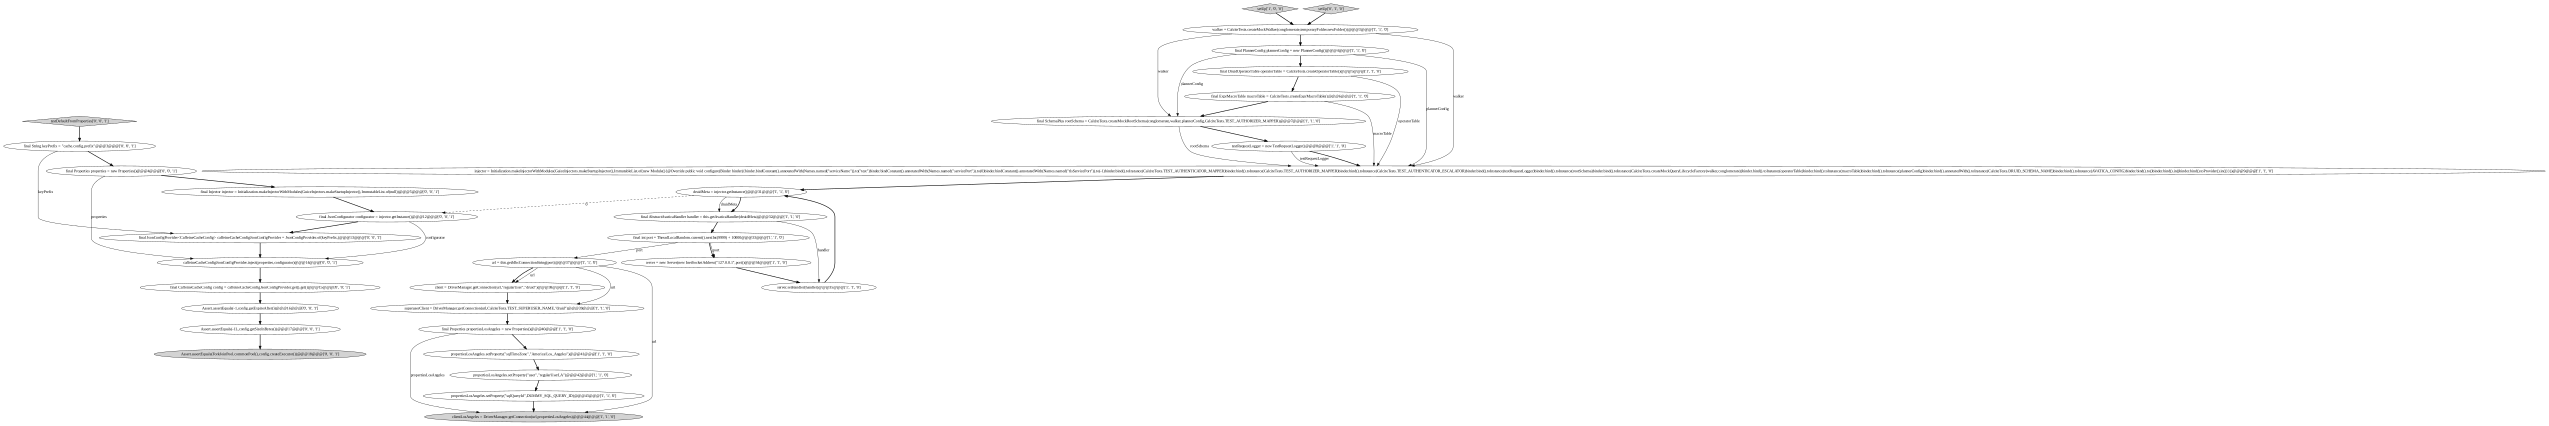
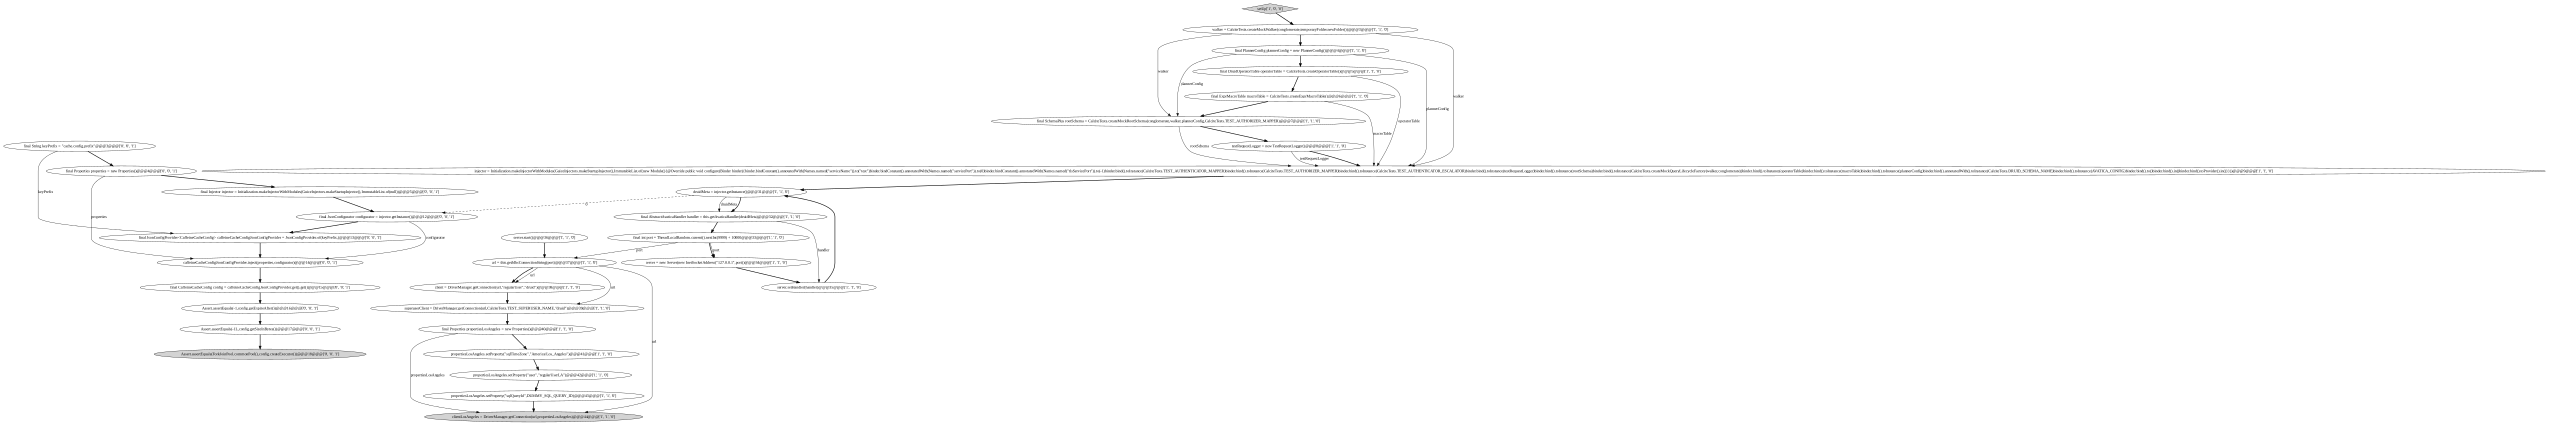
(1331, 9) -> none
(80, 121) -> none
none -> (545, 238)
